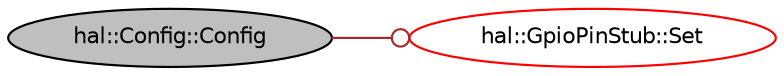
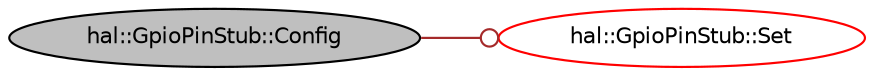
(170, 38) -> (215, 38)
